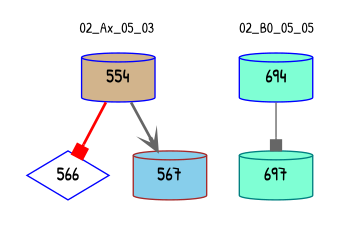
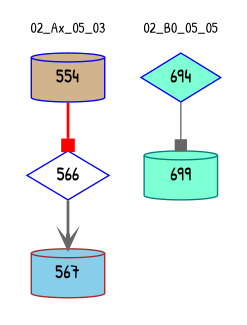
(276, 78) -> (181, 78)
(141, 121) -> (68, 218)
(276, 175) -> (181, 175)
